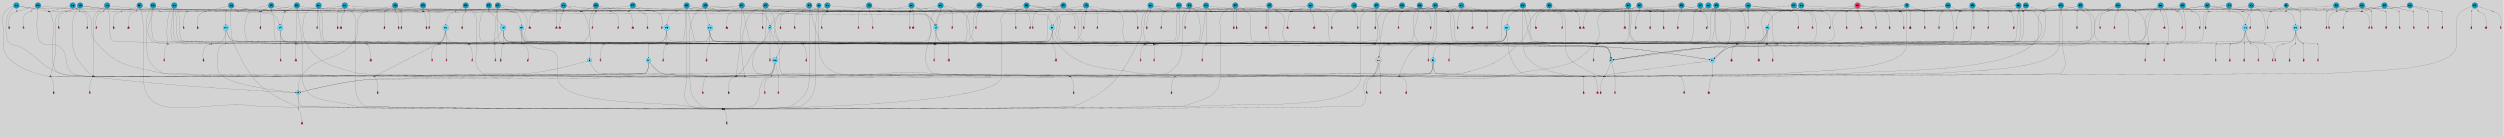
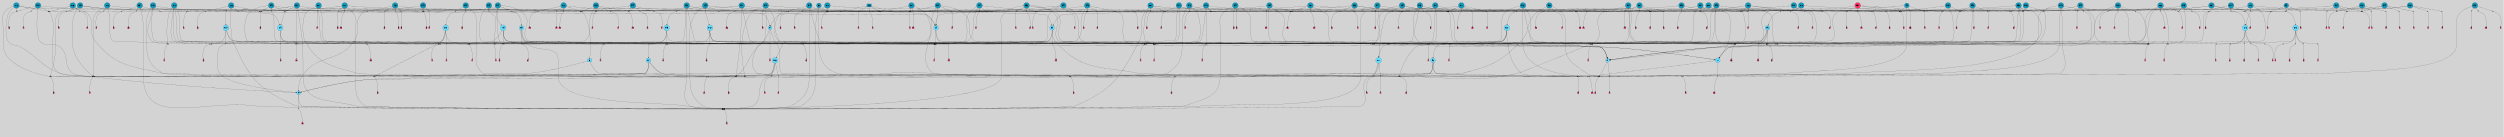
(869, 5) -> (869, 5)
(1379, 60) -> (1379, 60)
